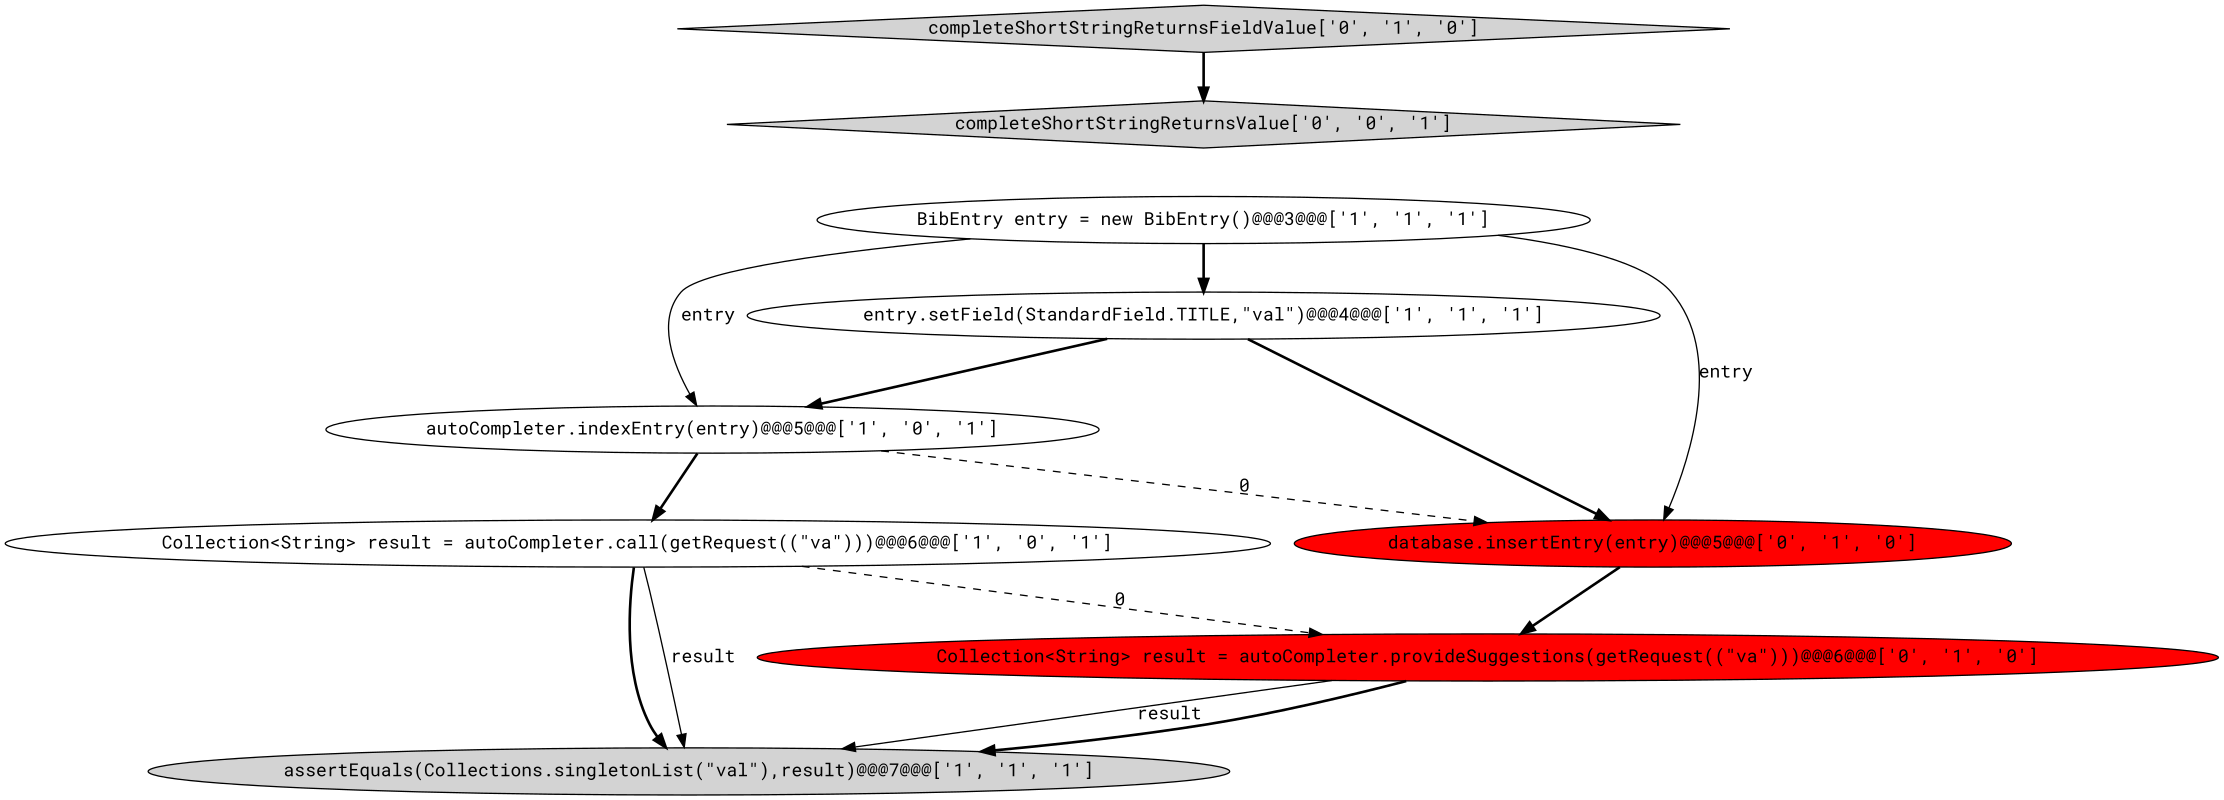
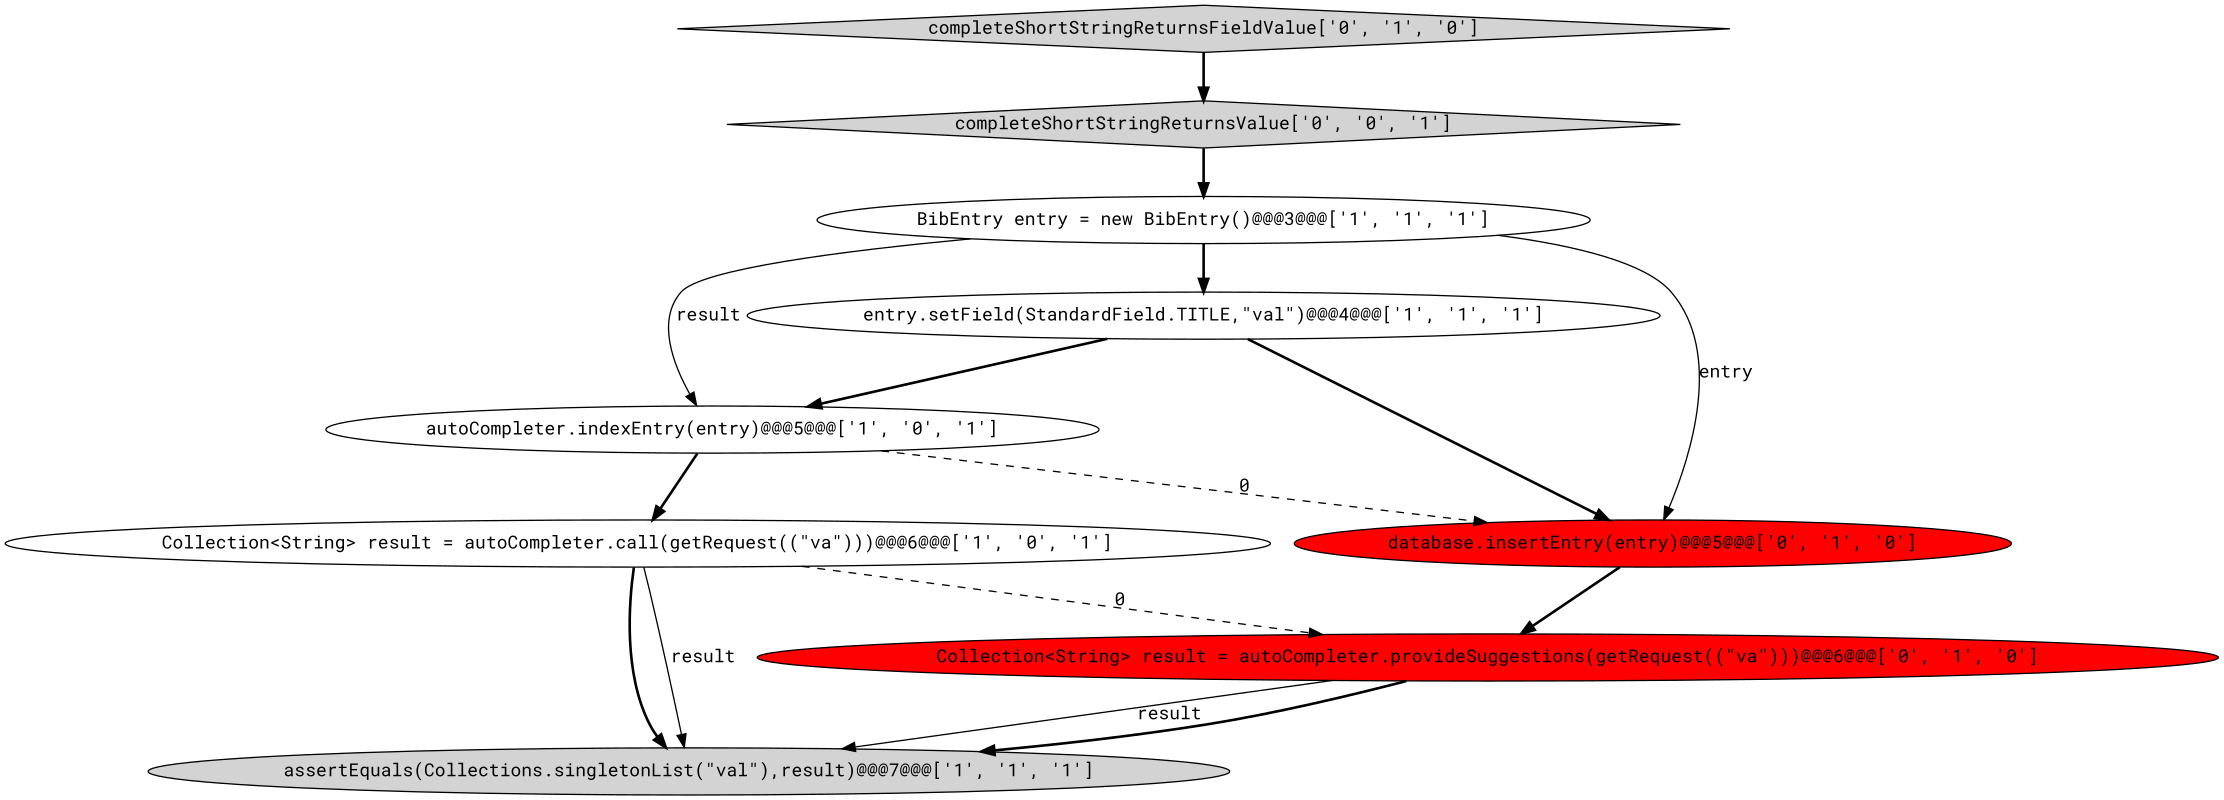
none -> (1204, 166)
(709, 316) -> (709, 316)
